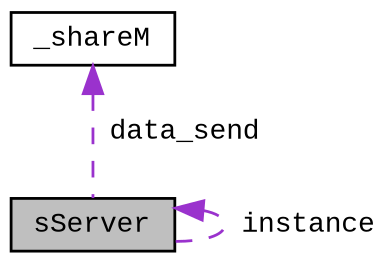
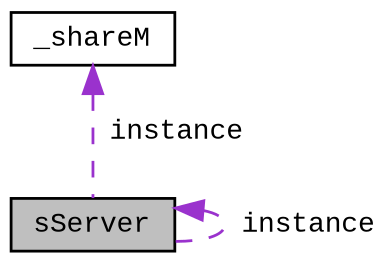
(178, 132) -> (169, 132)
